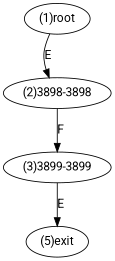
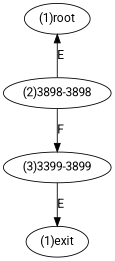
(44, 51) -> (57, 60)
(57, 167) -> (57, 167)
(57, 242) -> (57, 242)
